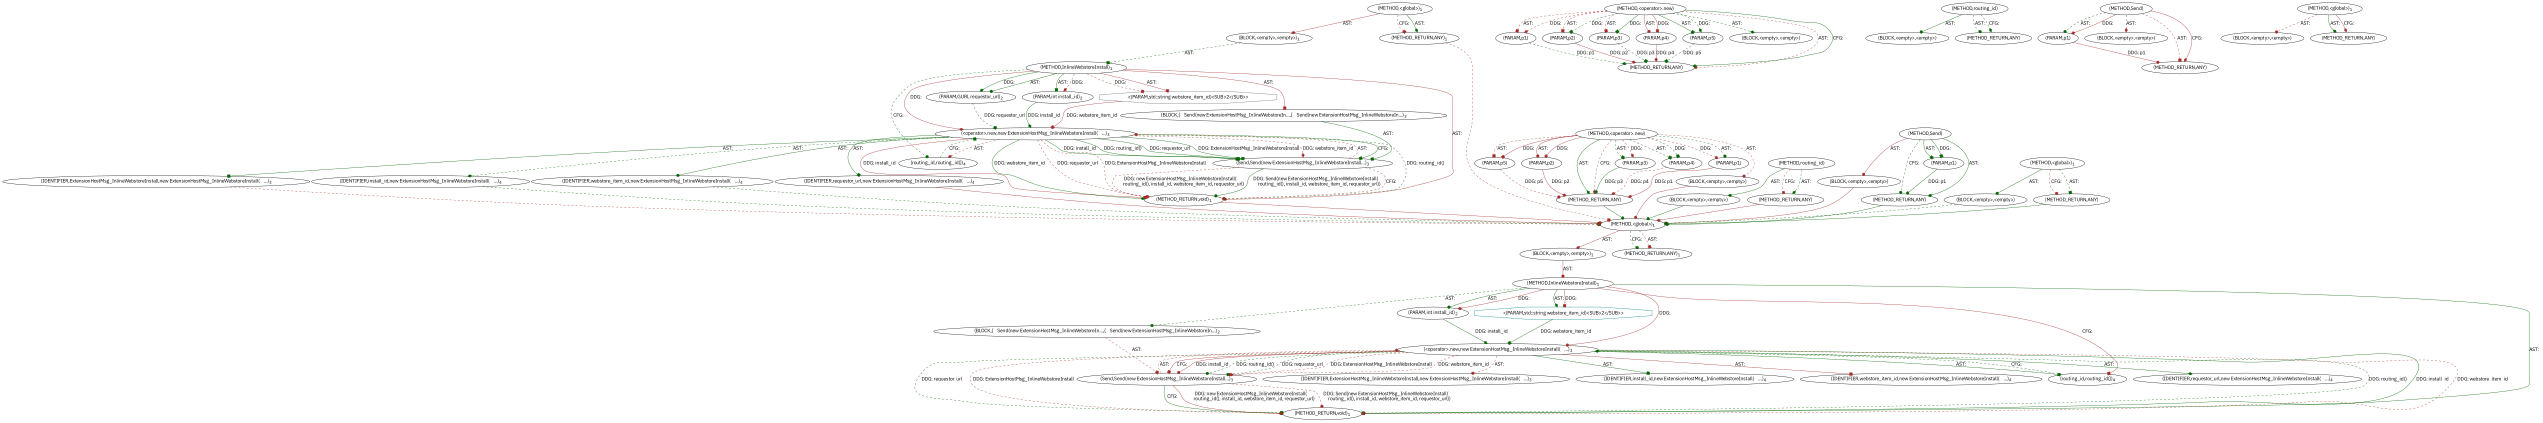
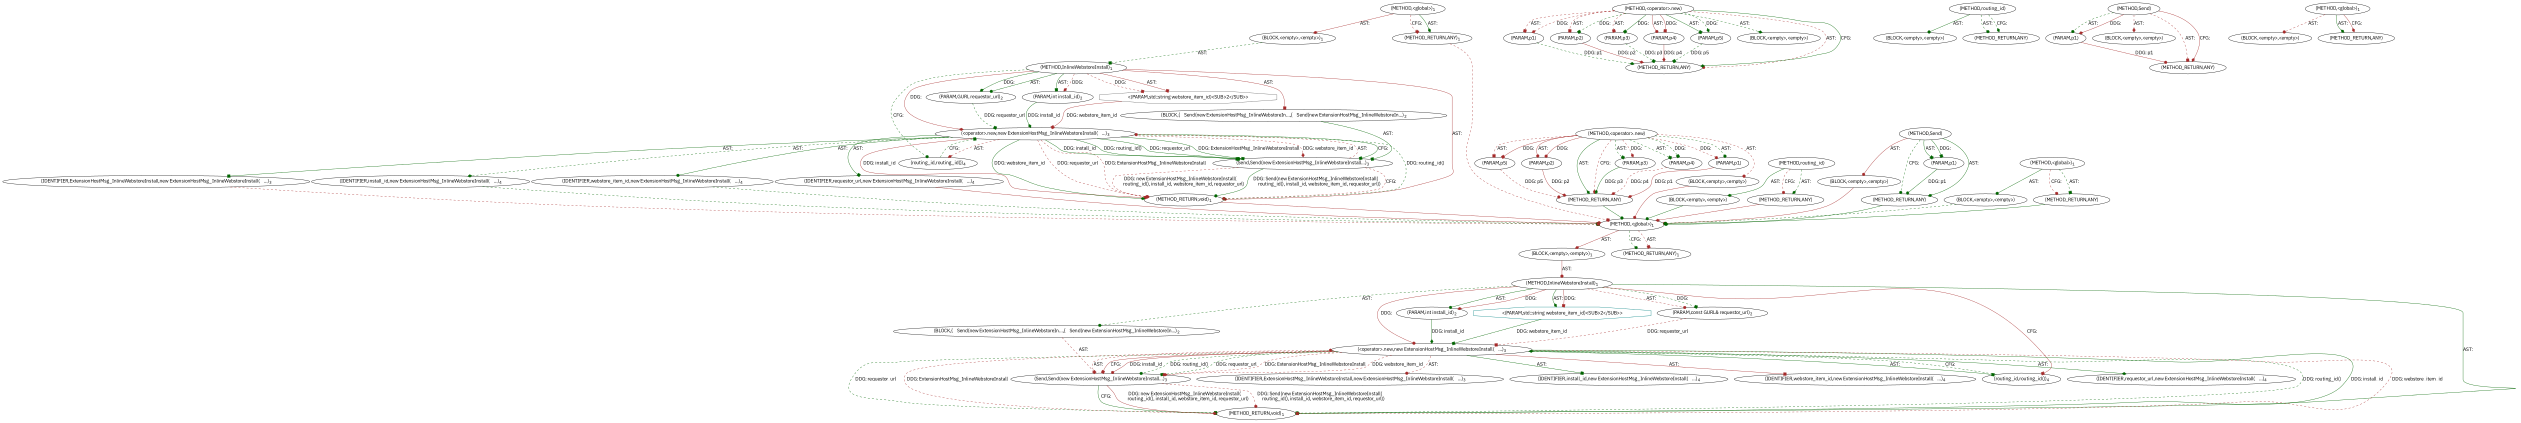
none -> (1712, 313)
